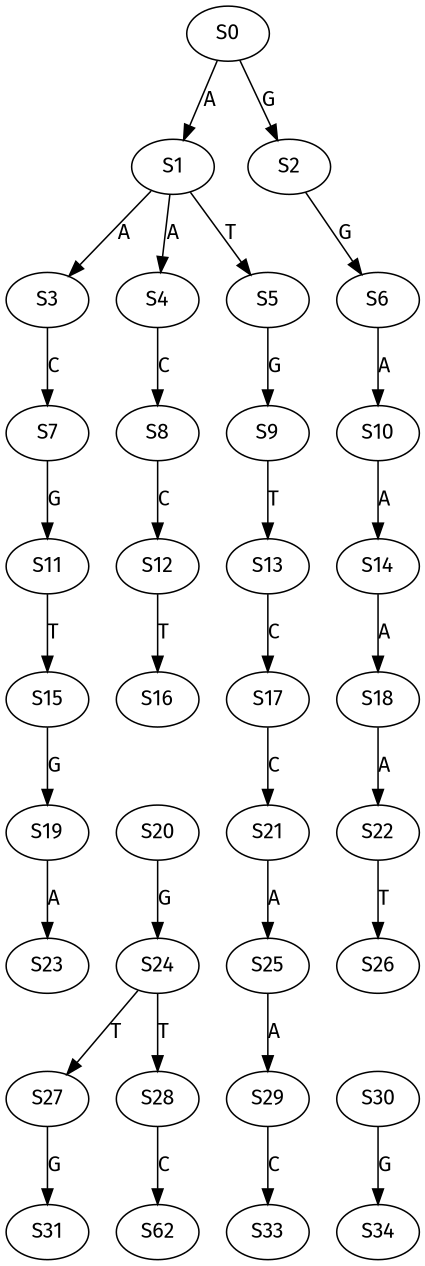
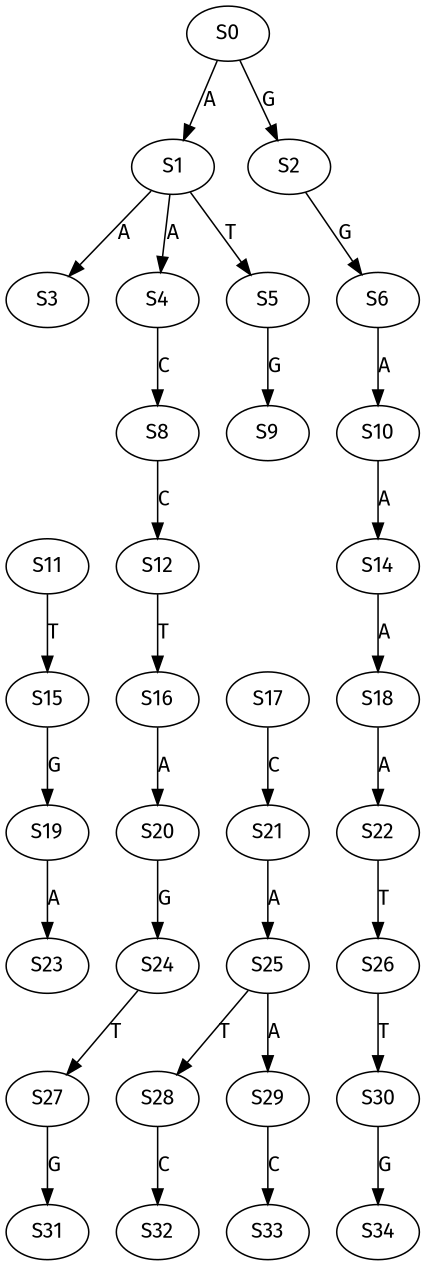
(47, 433) -> none
(268, 566) -> none
none -> (158, 758)
(158, 1025) -> (218, 1027)
none -> (378, 1025)
(158, 1232) -> (158, 1232)
